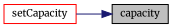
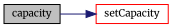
(89, 14) -> (73, 14)
